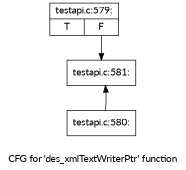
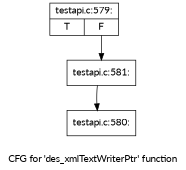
(106, 101) -> (97, 95)
